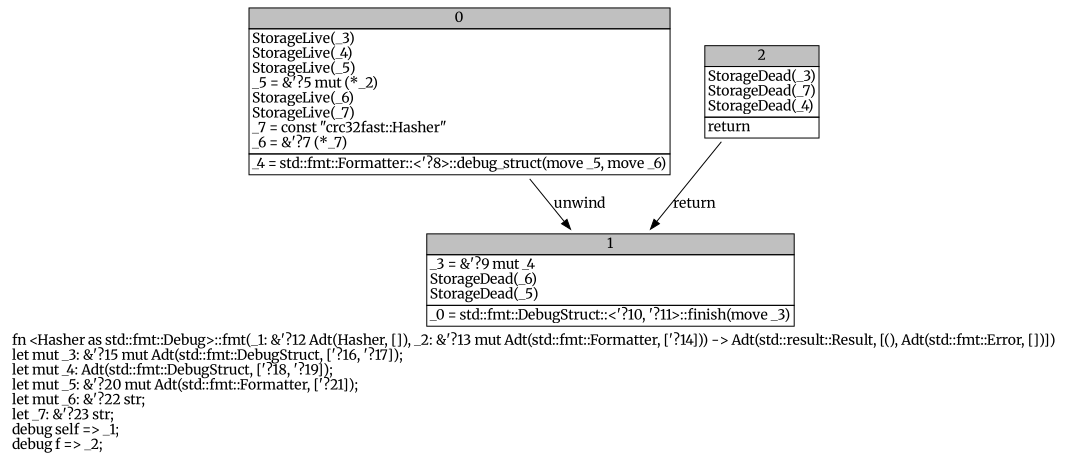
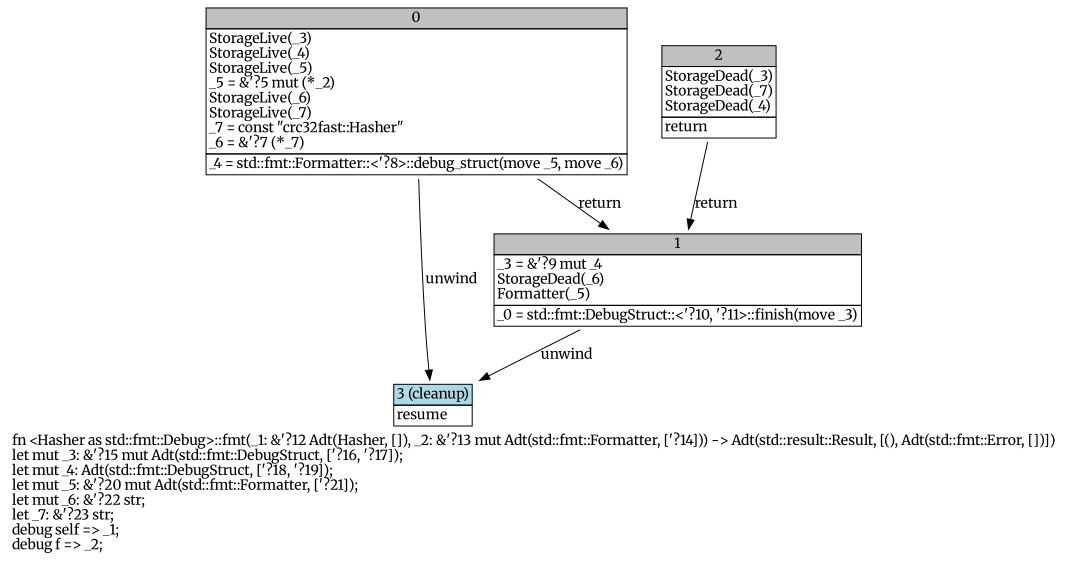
(580, 204) -> (600, 204)
(484, 294) -> (544, 294)
none -> (432, 405)
